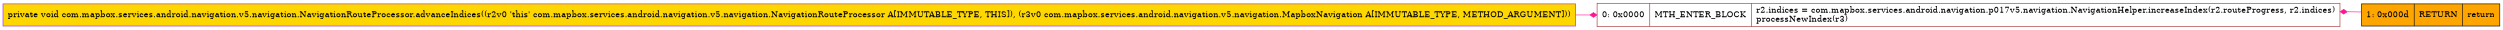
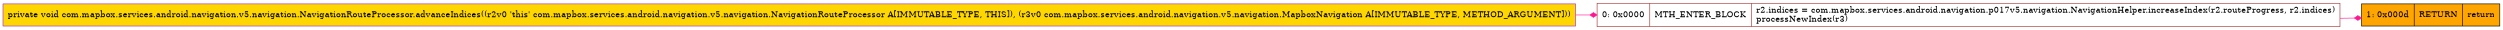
(2354, 12) -> (2347, 18)
